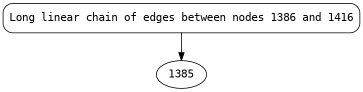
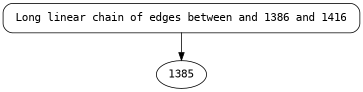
(181, 18) -> (181, 18)
